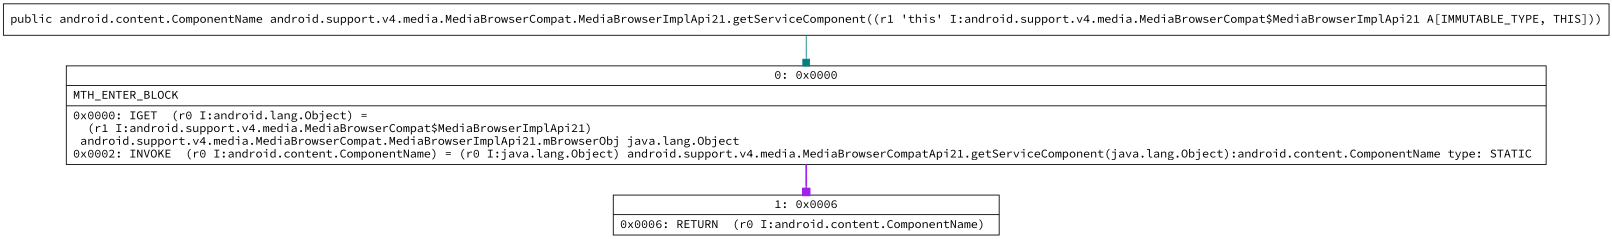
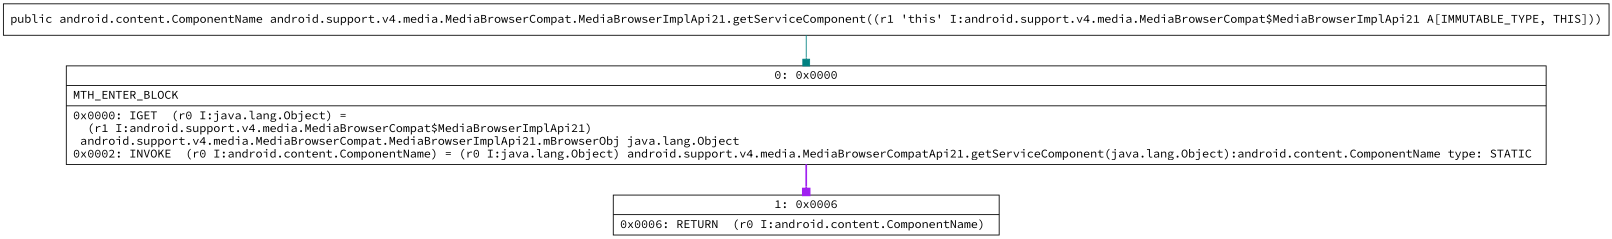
(224, 116) -> (214, 116)
